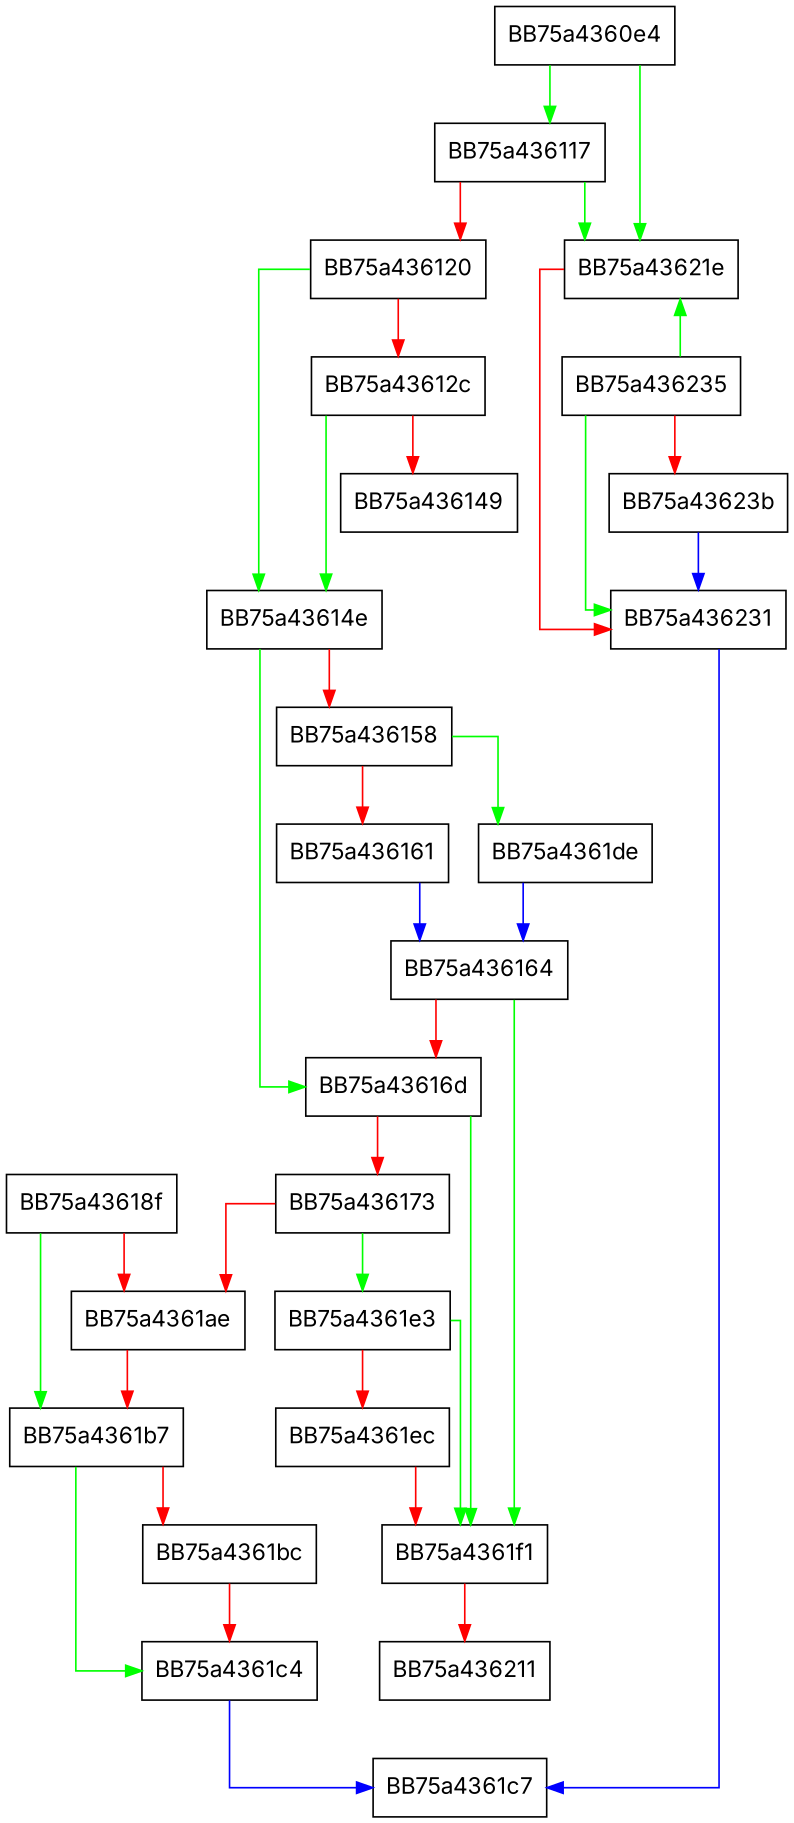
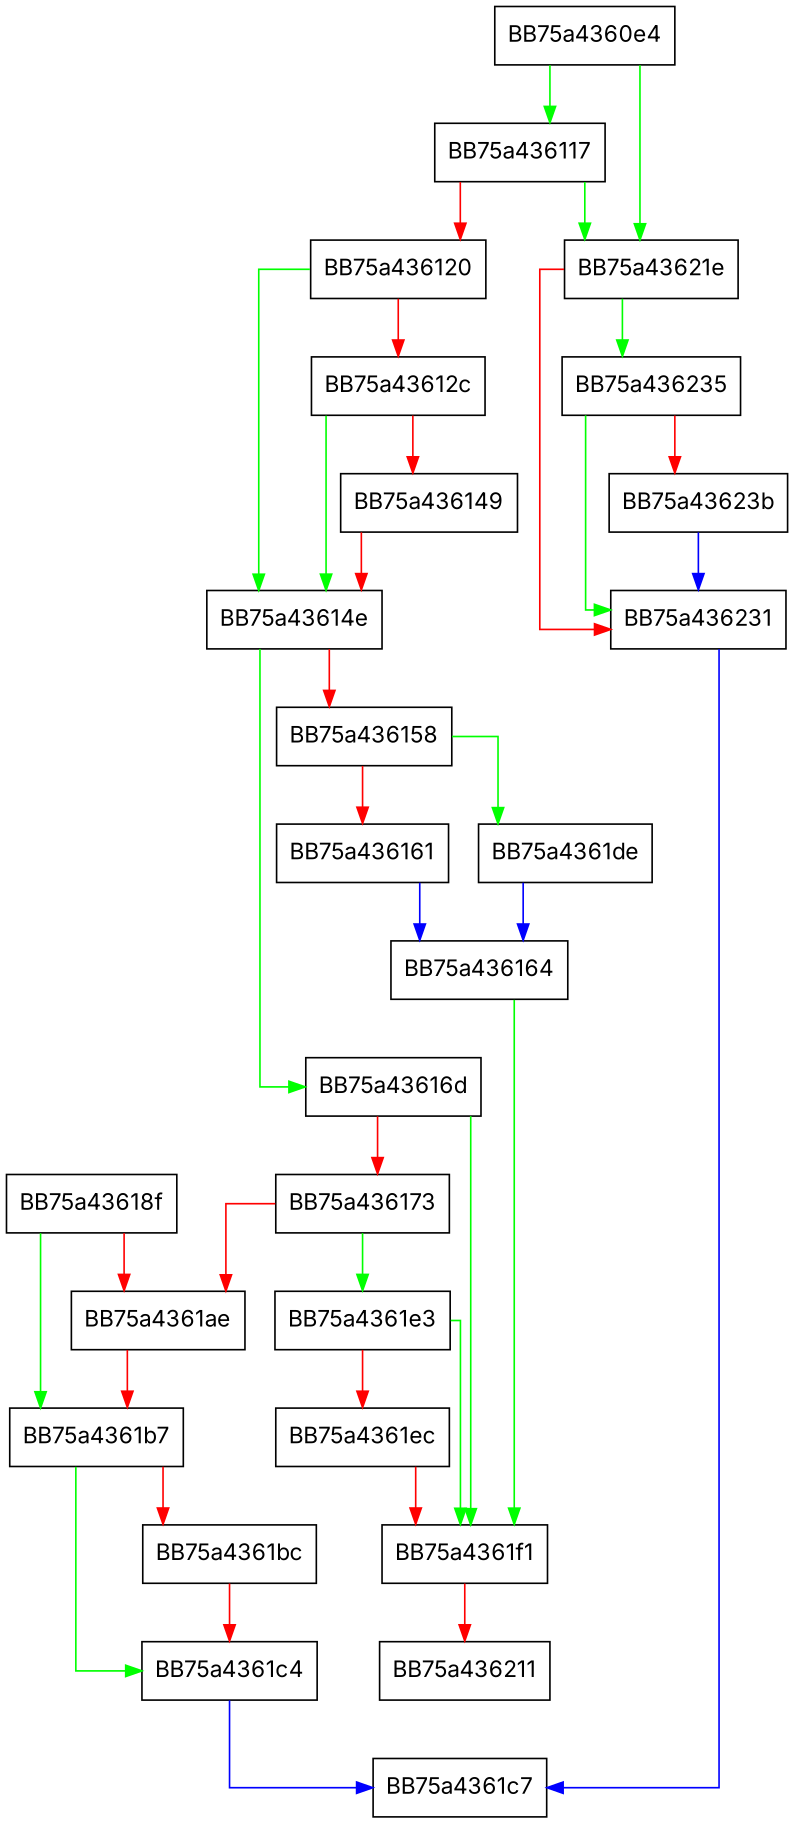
(680, 336) -> (622, 319)
none -> (361, 553)
(436, 1020) -> none
